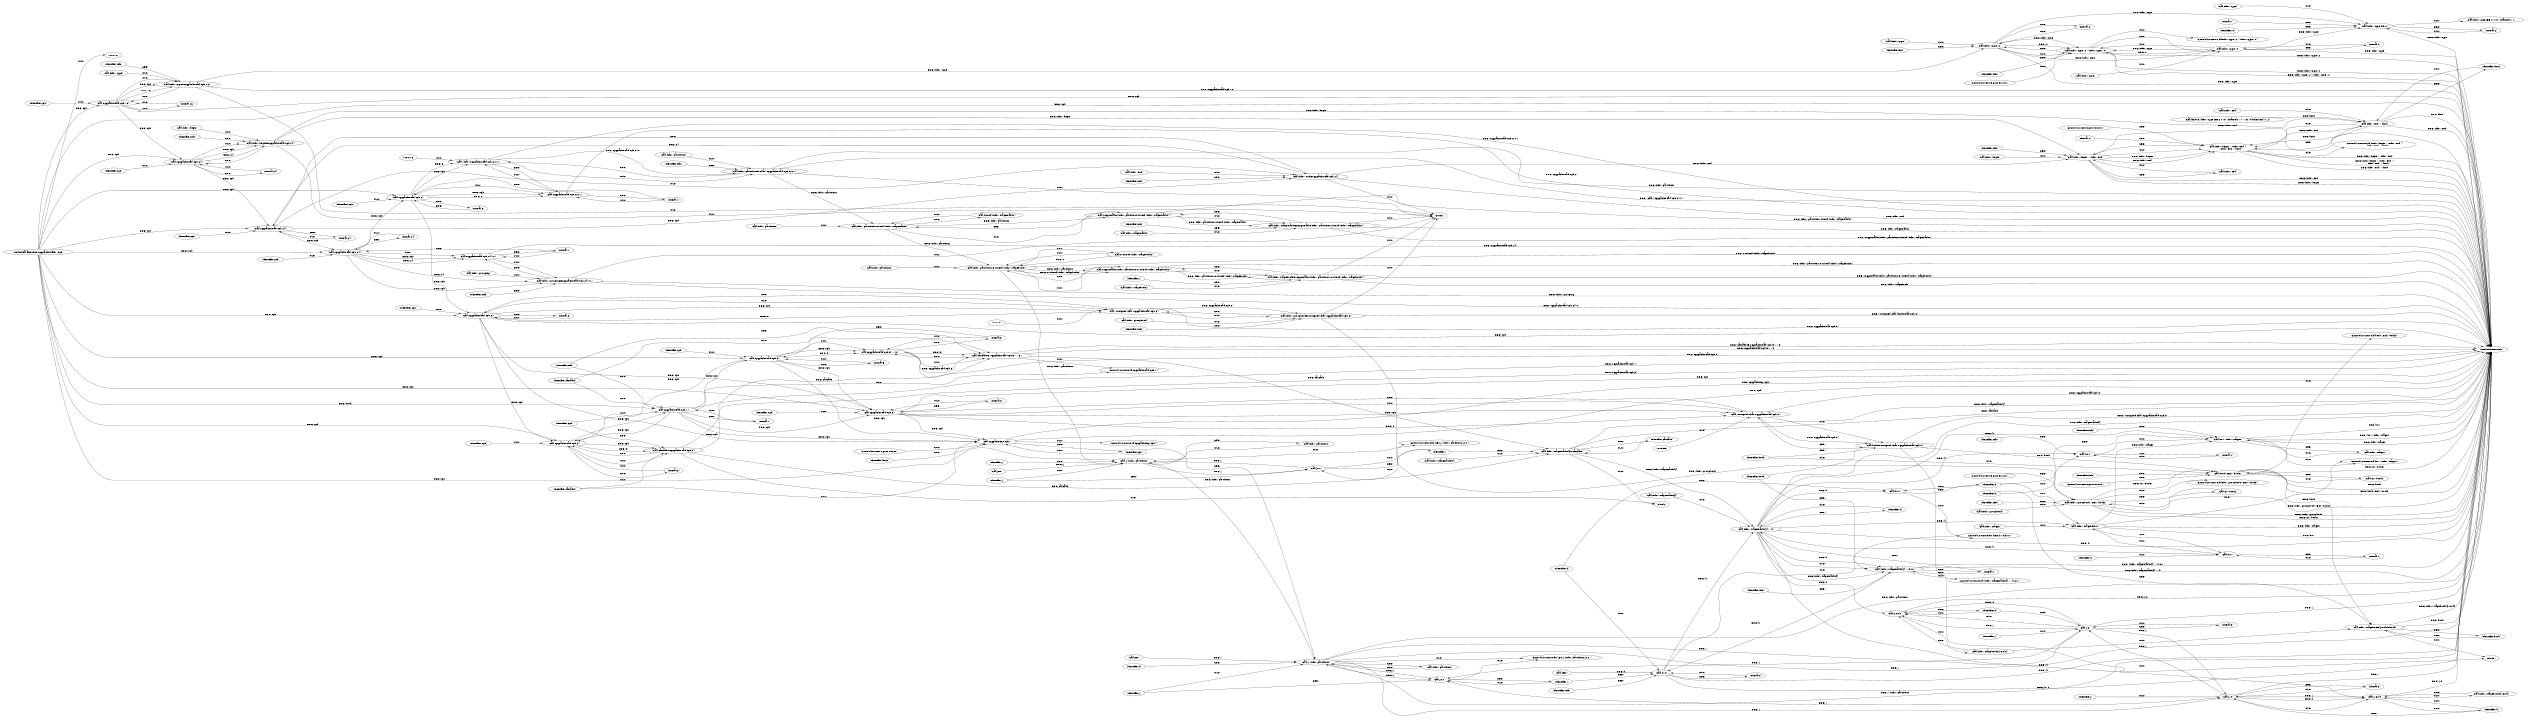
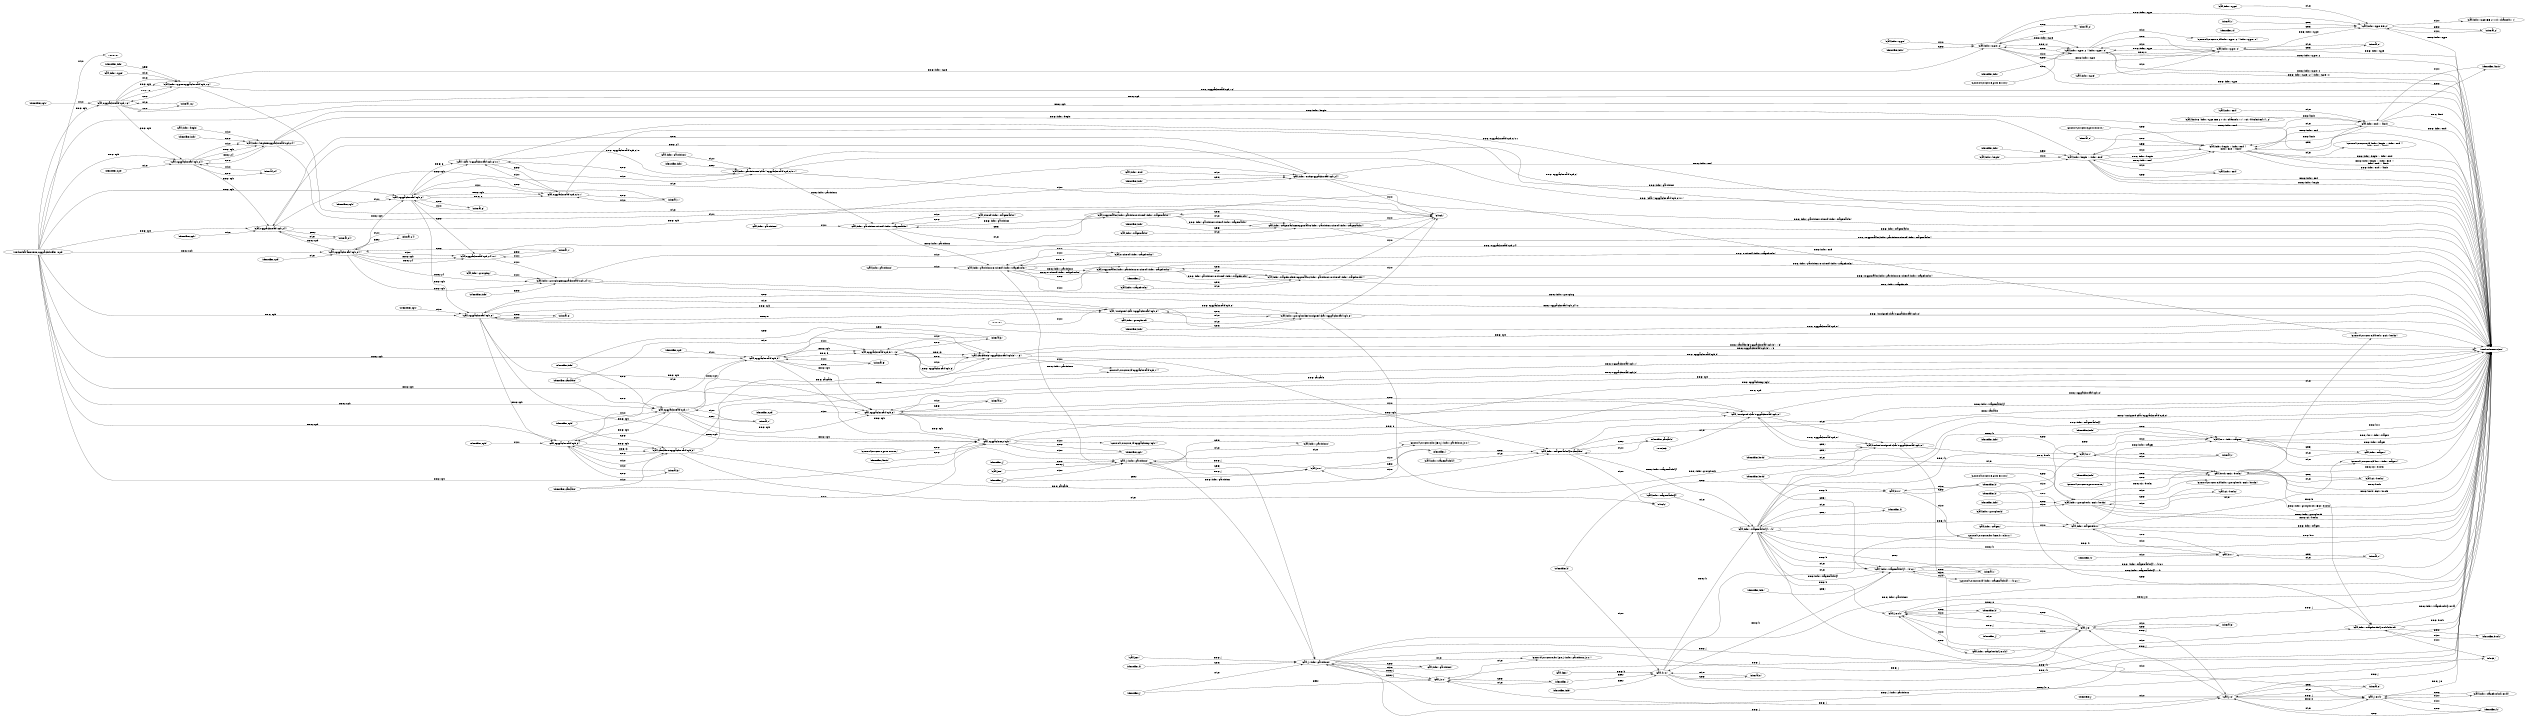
(408, 158) -> none
(439, 206) -> (439, 206)
(1960, 219) -> (1843, 258)
(518, 271) -> (443, 226)
(1895, 314) -> (1895, 314)
(674, 379) -> (674, 379)
(345, 404) -> (345, 404)
(2309, 499) -> (2309, 499)
